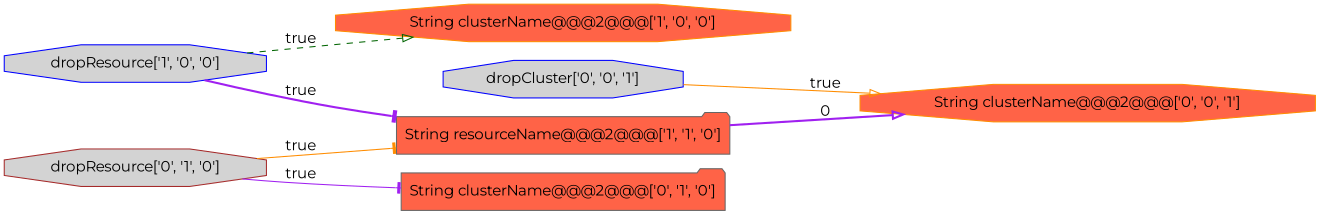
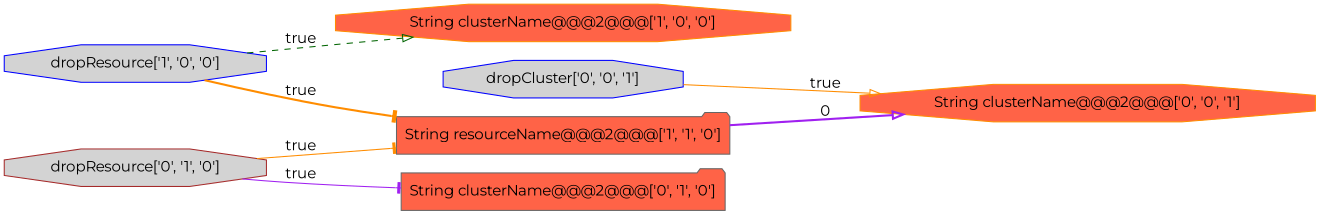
(297, 100) -> (297, 100)
